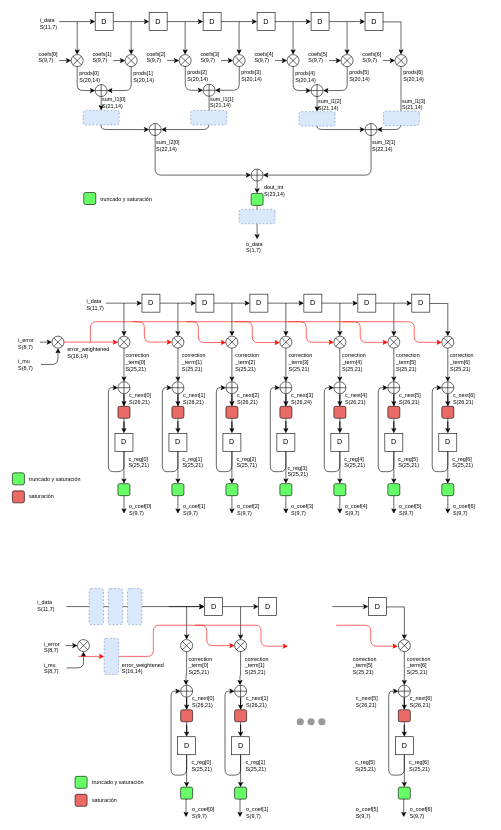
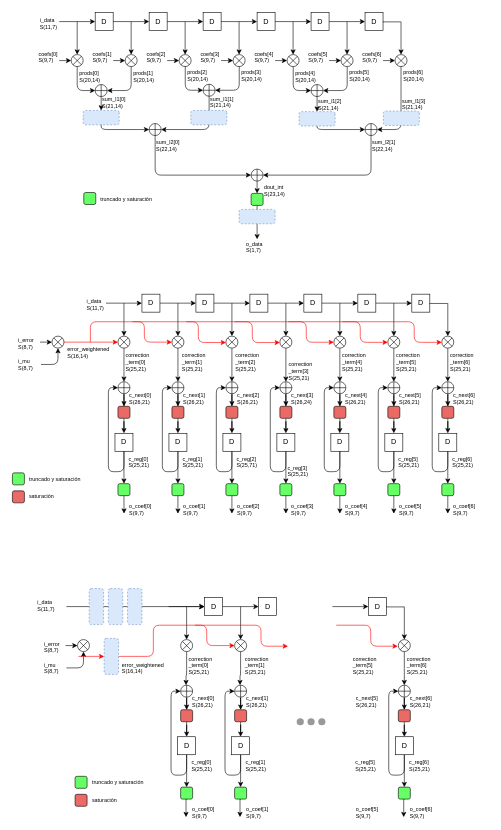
(306, 360) -> (306, 369)
(362, 461) -> none
